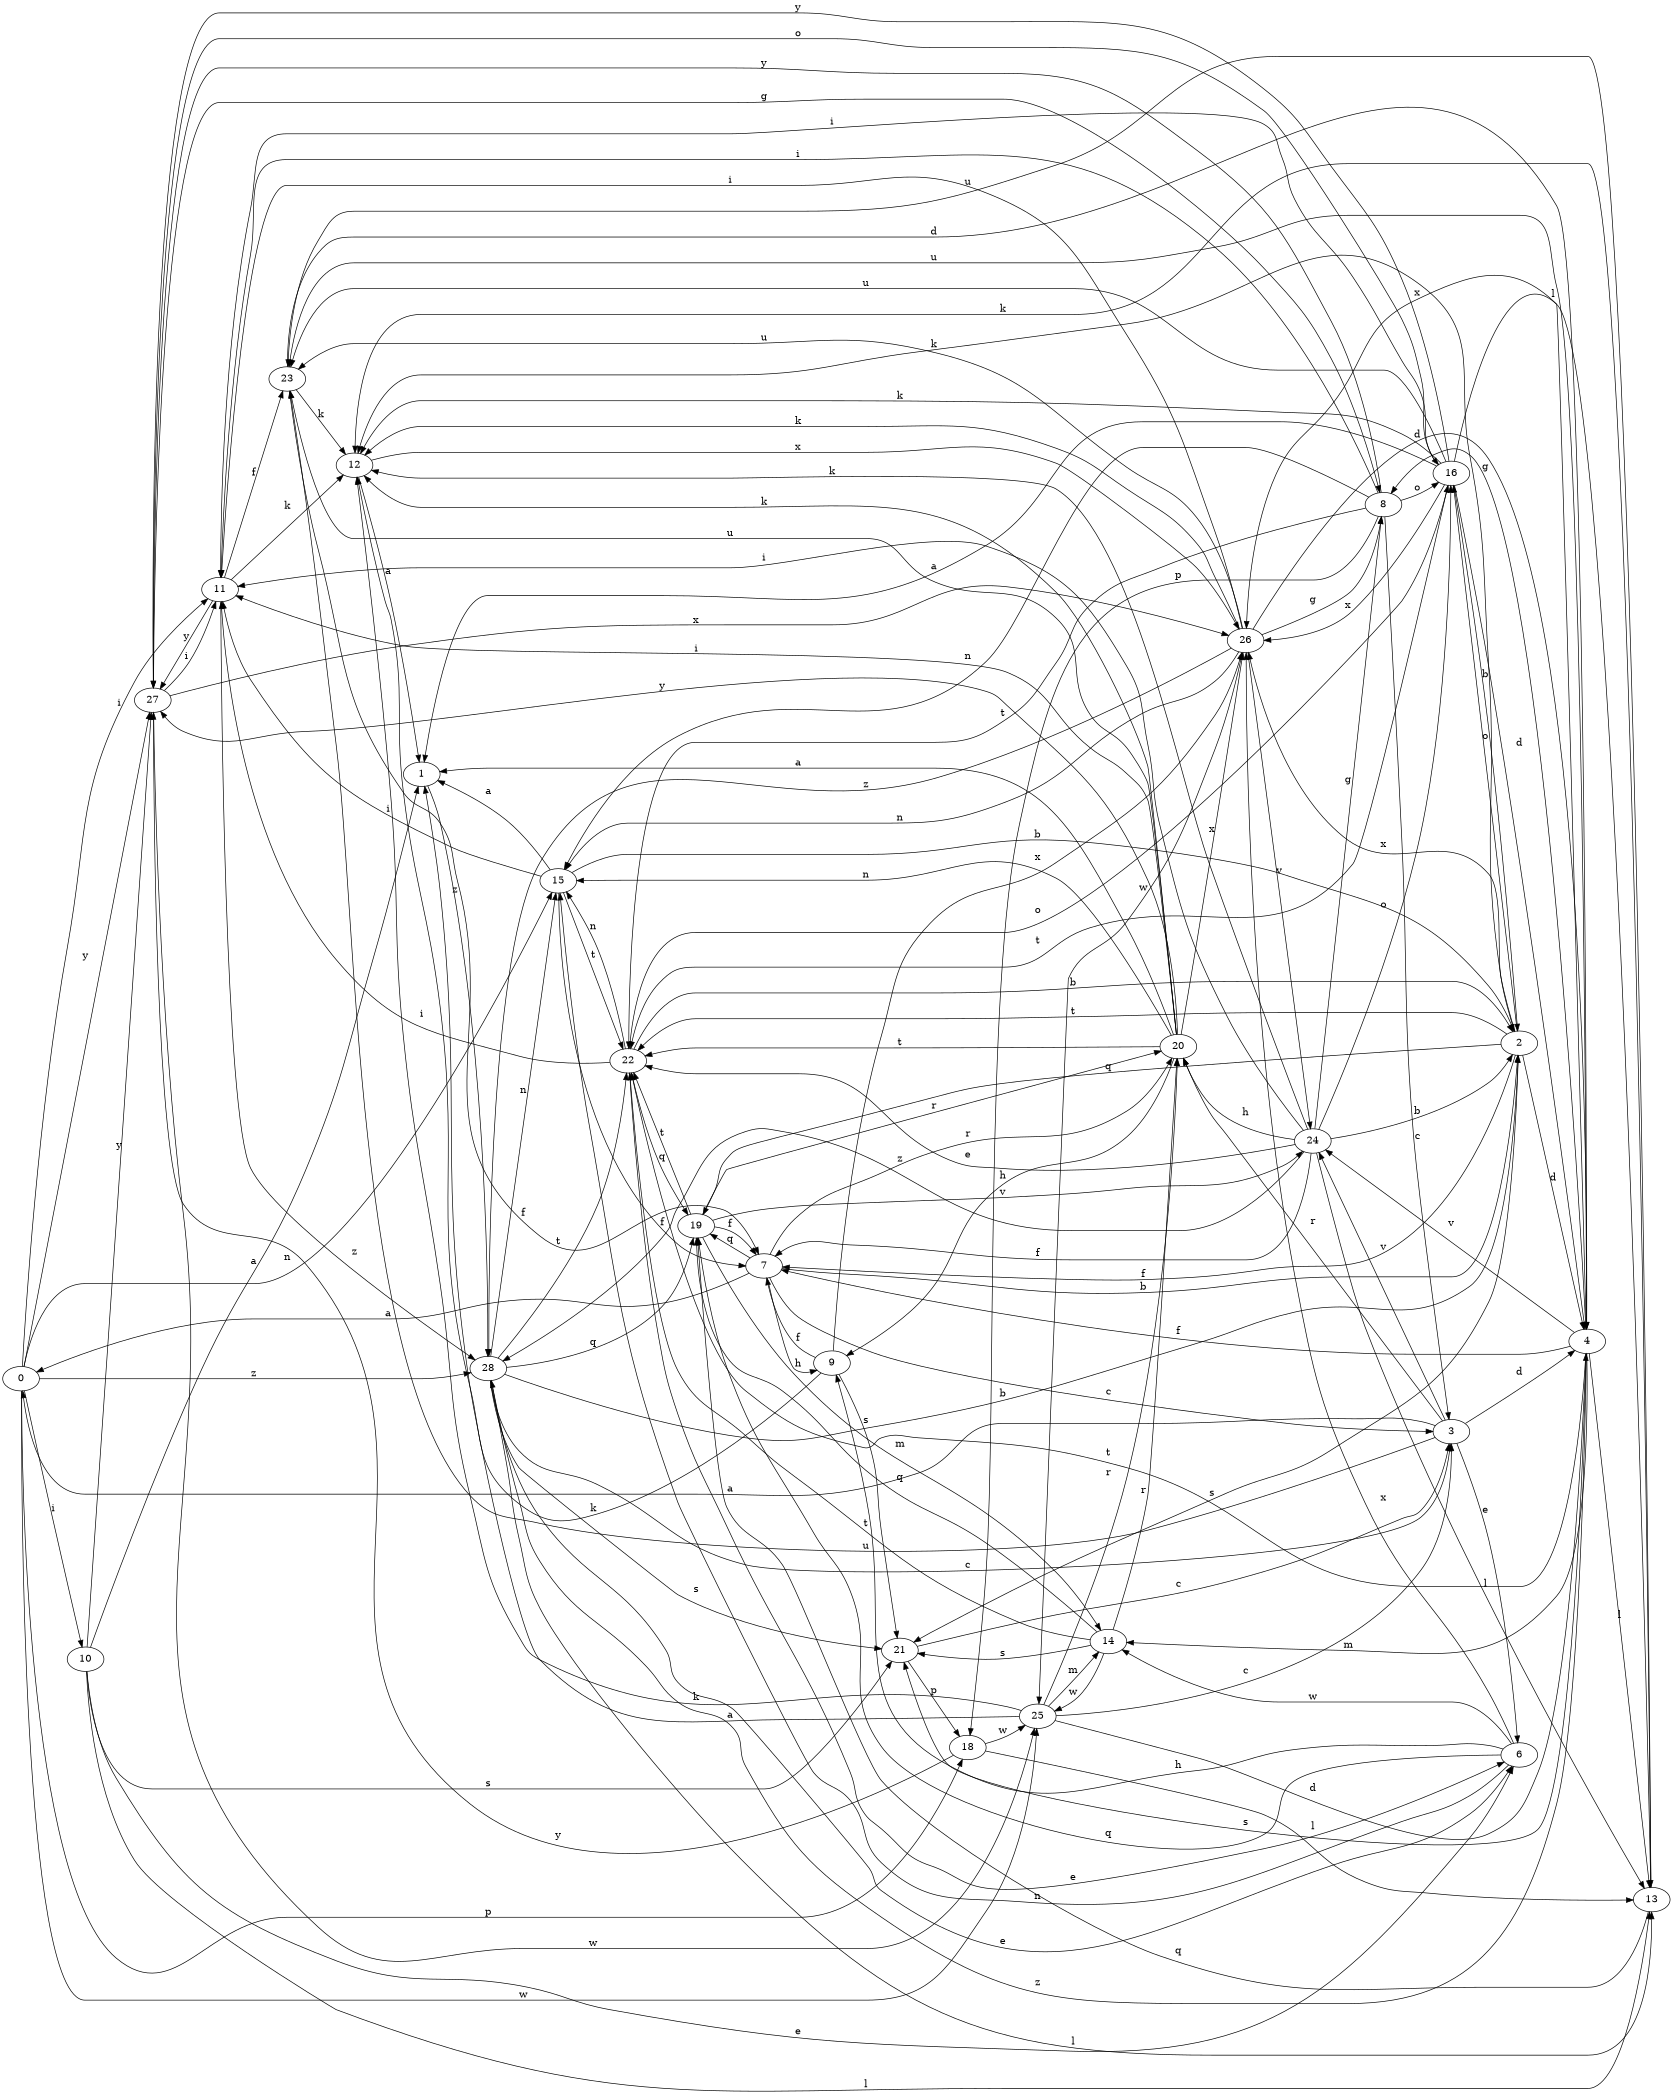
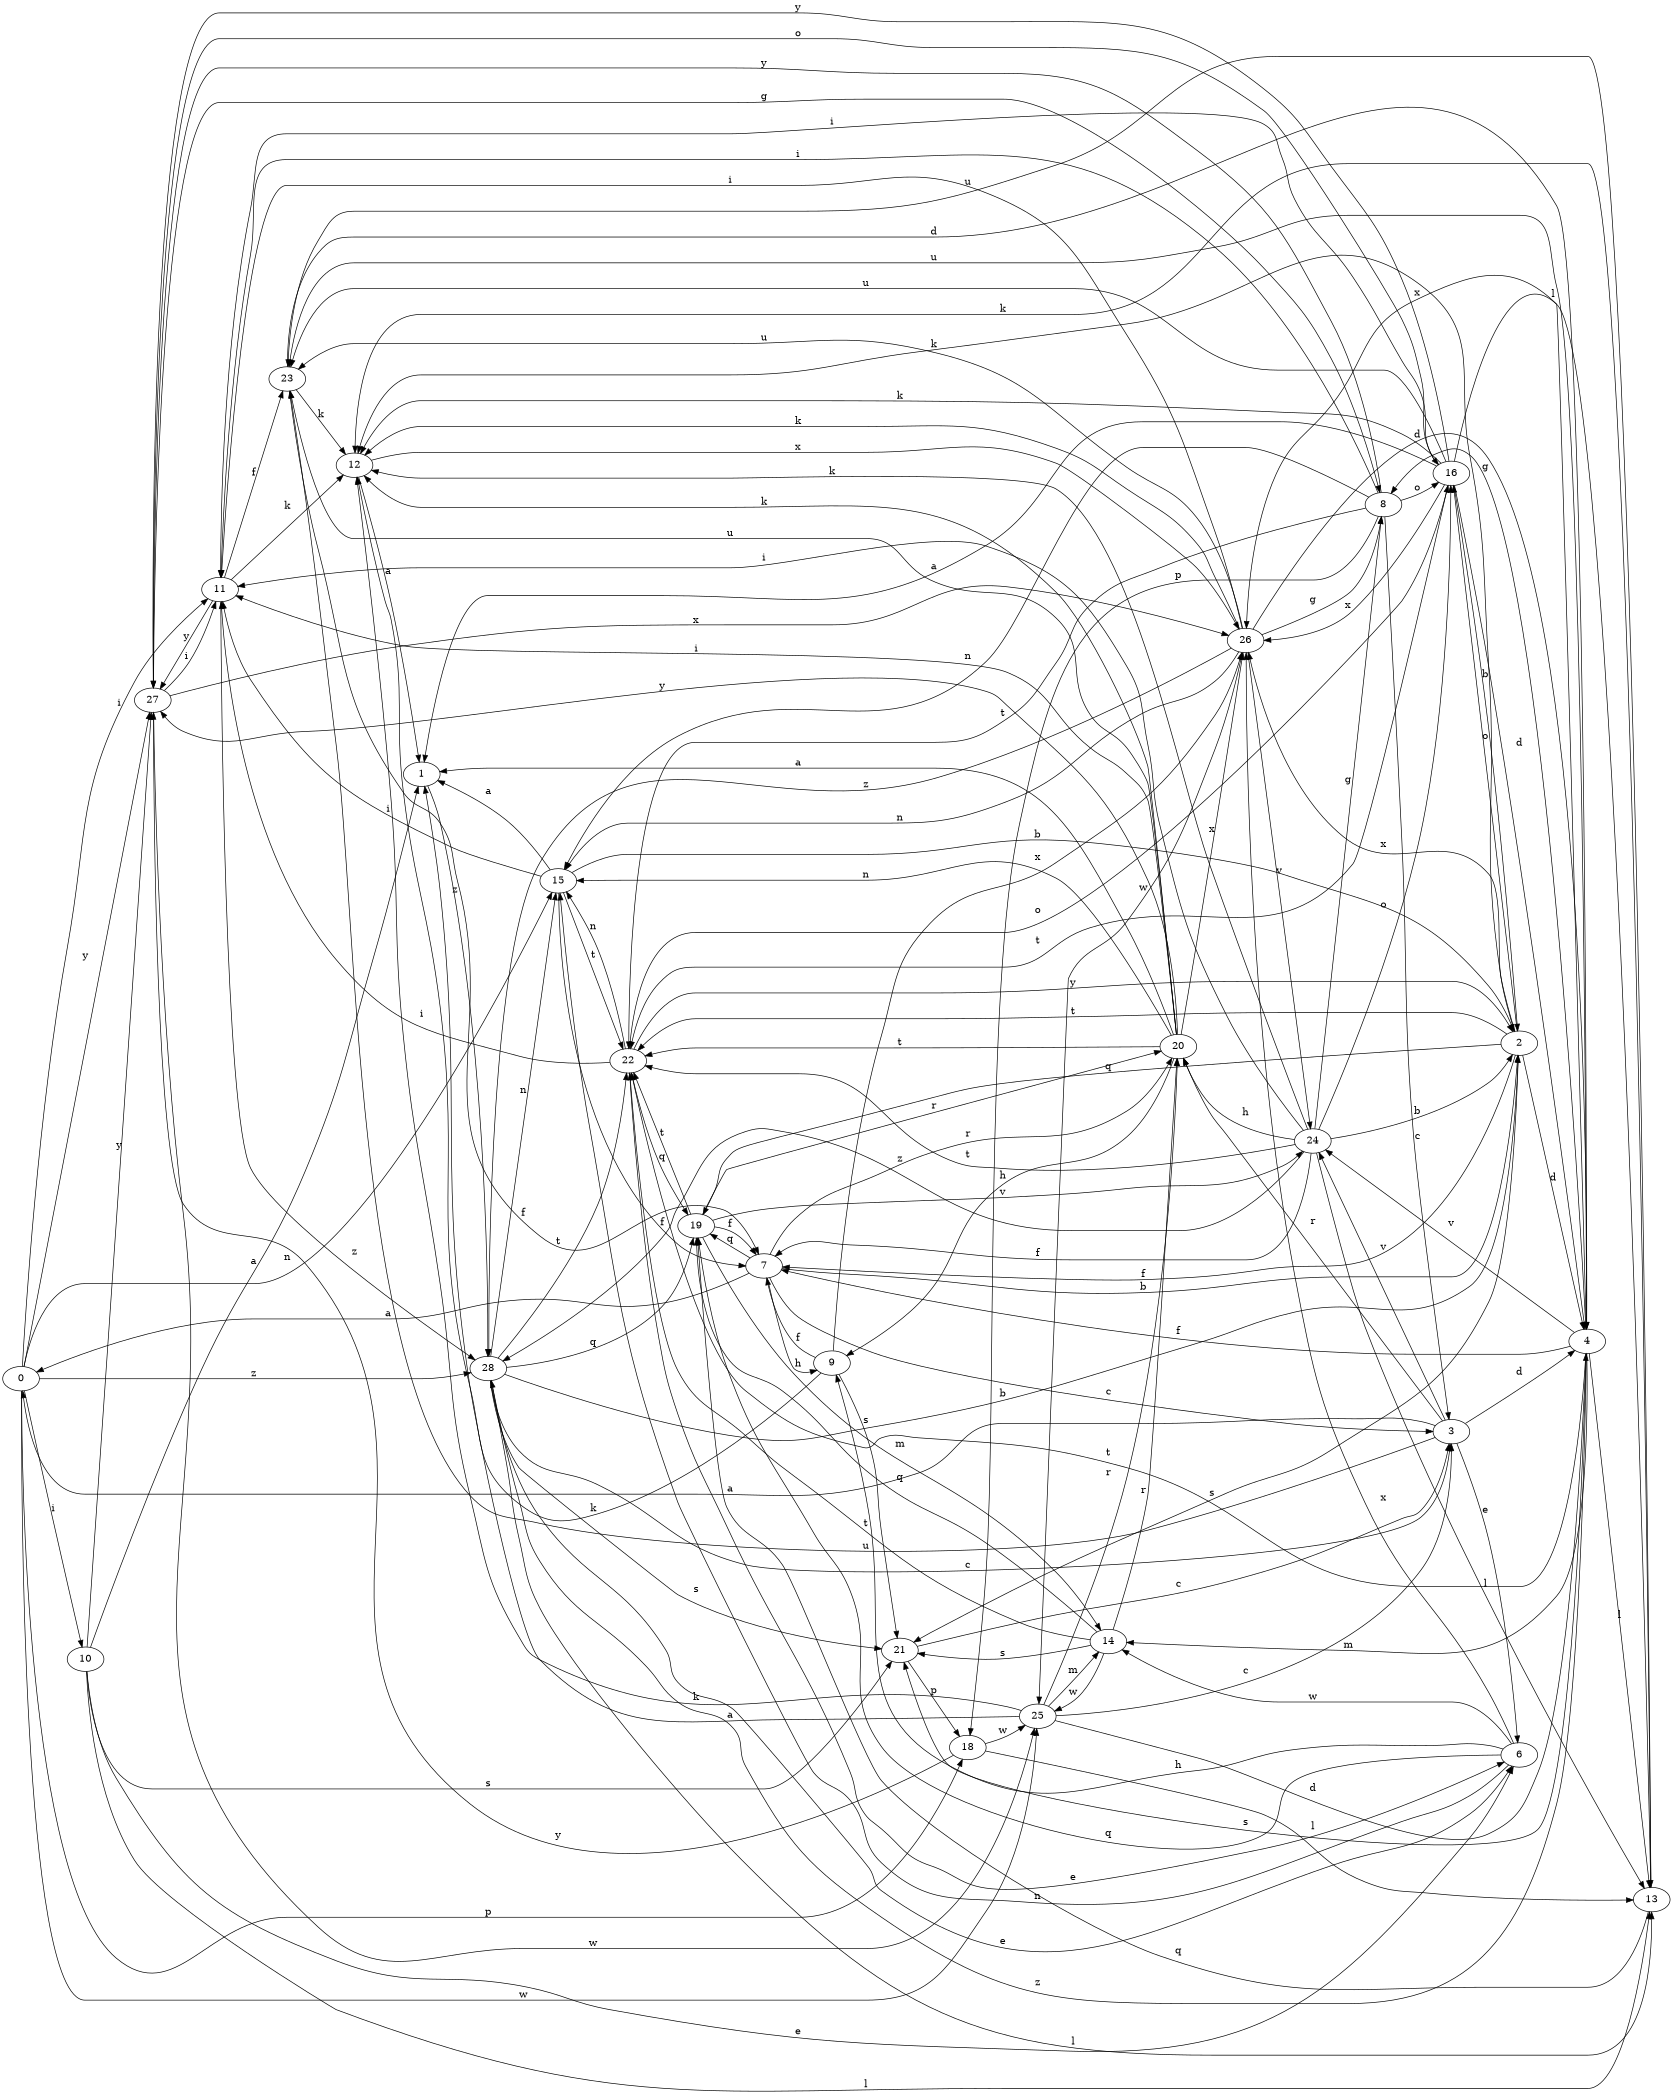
(1073, 983) -> (1073, 983)
(968, 1155) -> (968, 1155)
